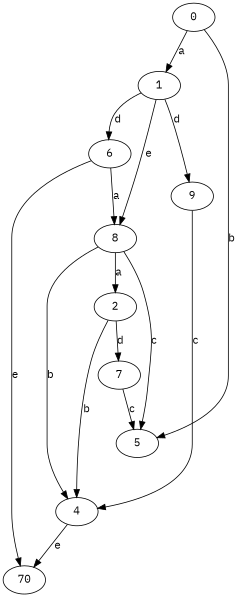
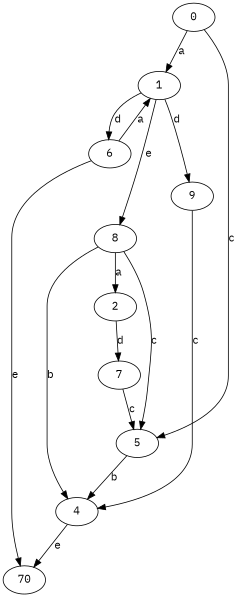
(112, 192) -> (132, 123)
(232, 239) -> (232, 239)
(83, 403) -> (110, 475)
